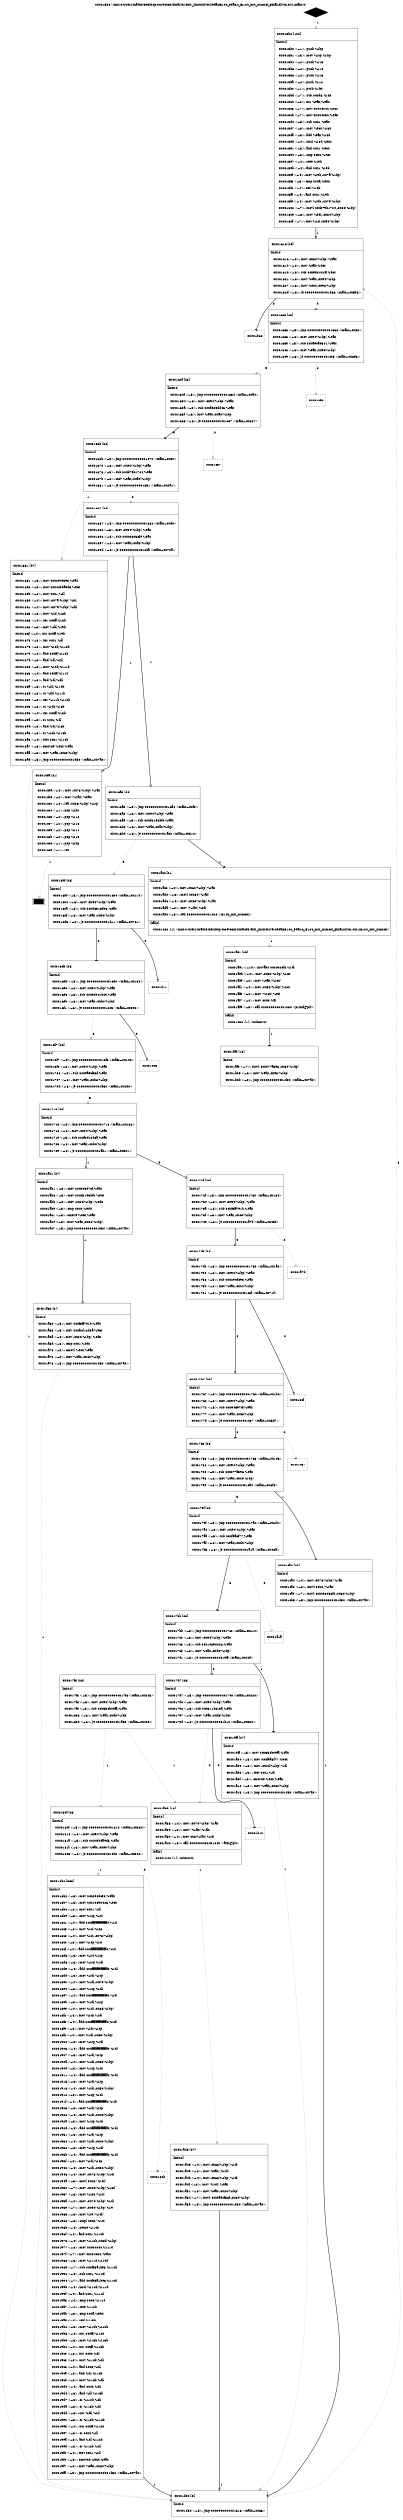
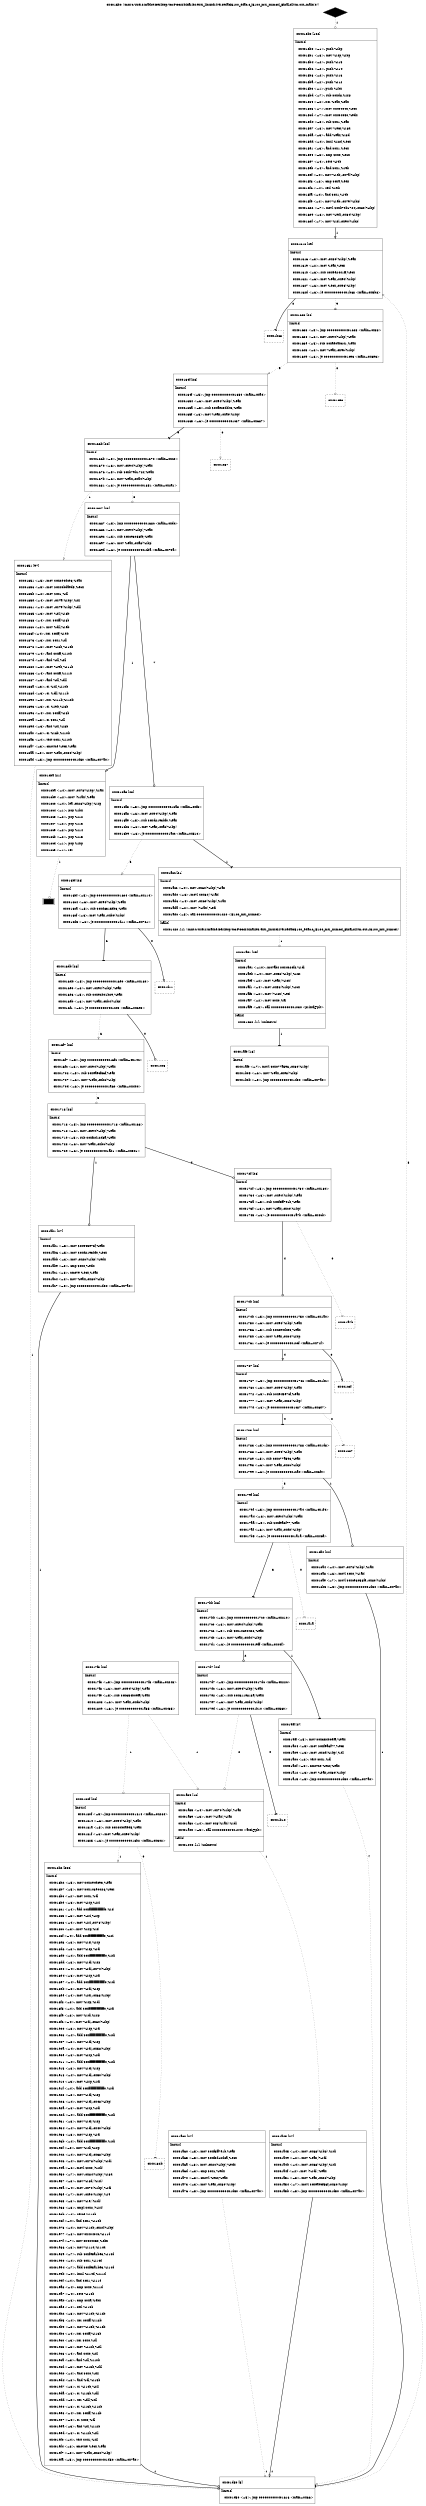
(83, 1268) -> (39, 1966)
